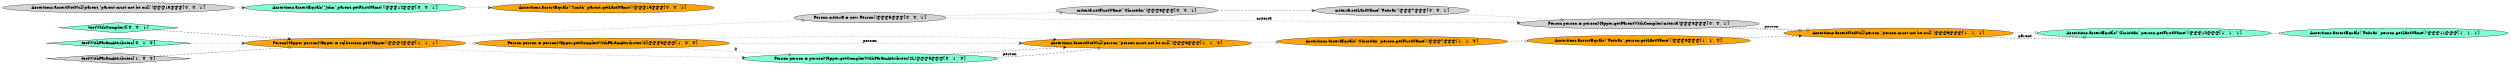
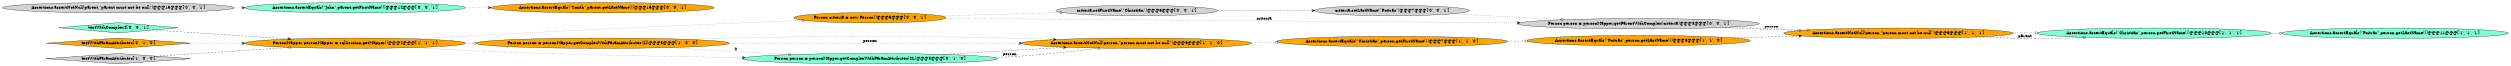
(870, 18) -> (870, 18)
(118, 43) -> (118, 43)
